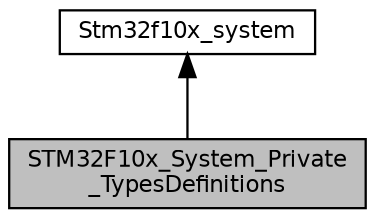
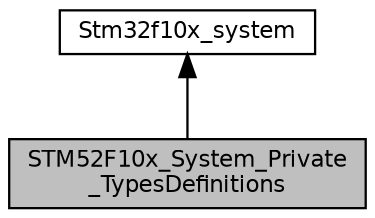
(187, 174) -> (187, 174)
